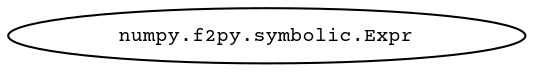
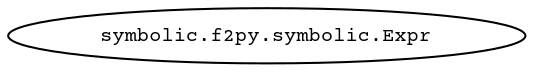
(267, 36) -> (267, 36)
